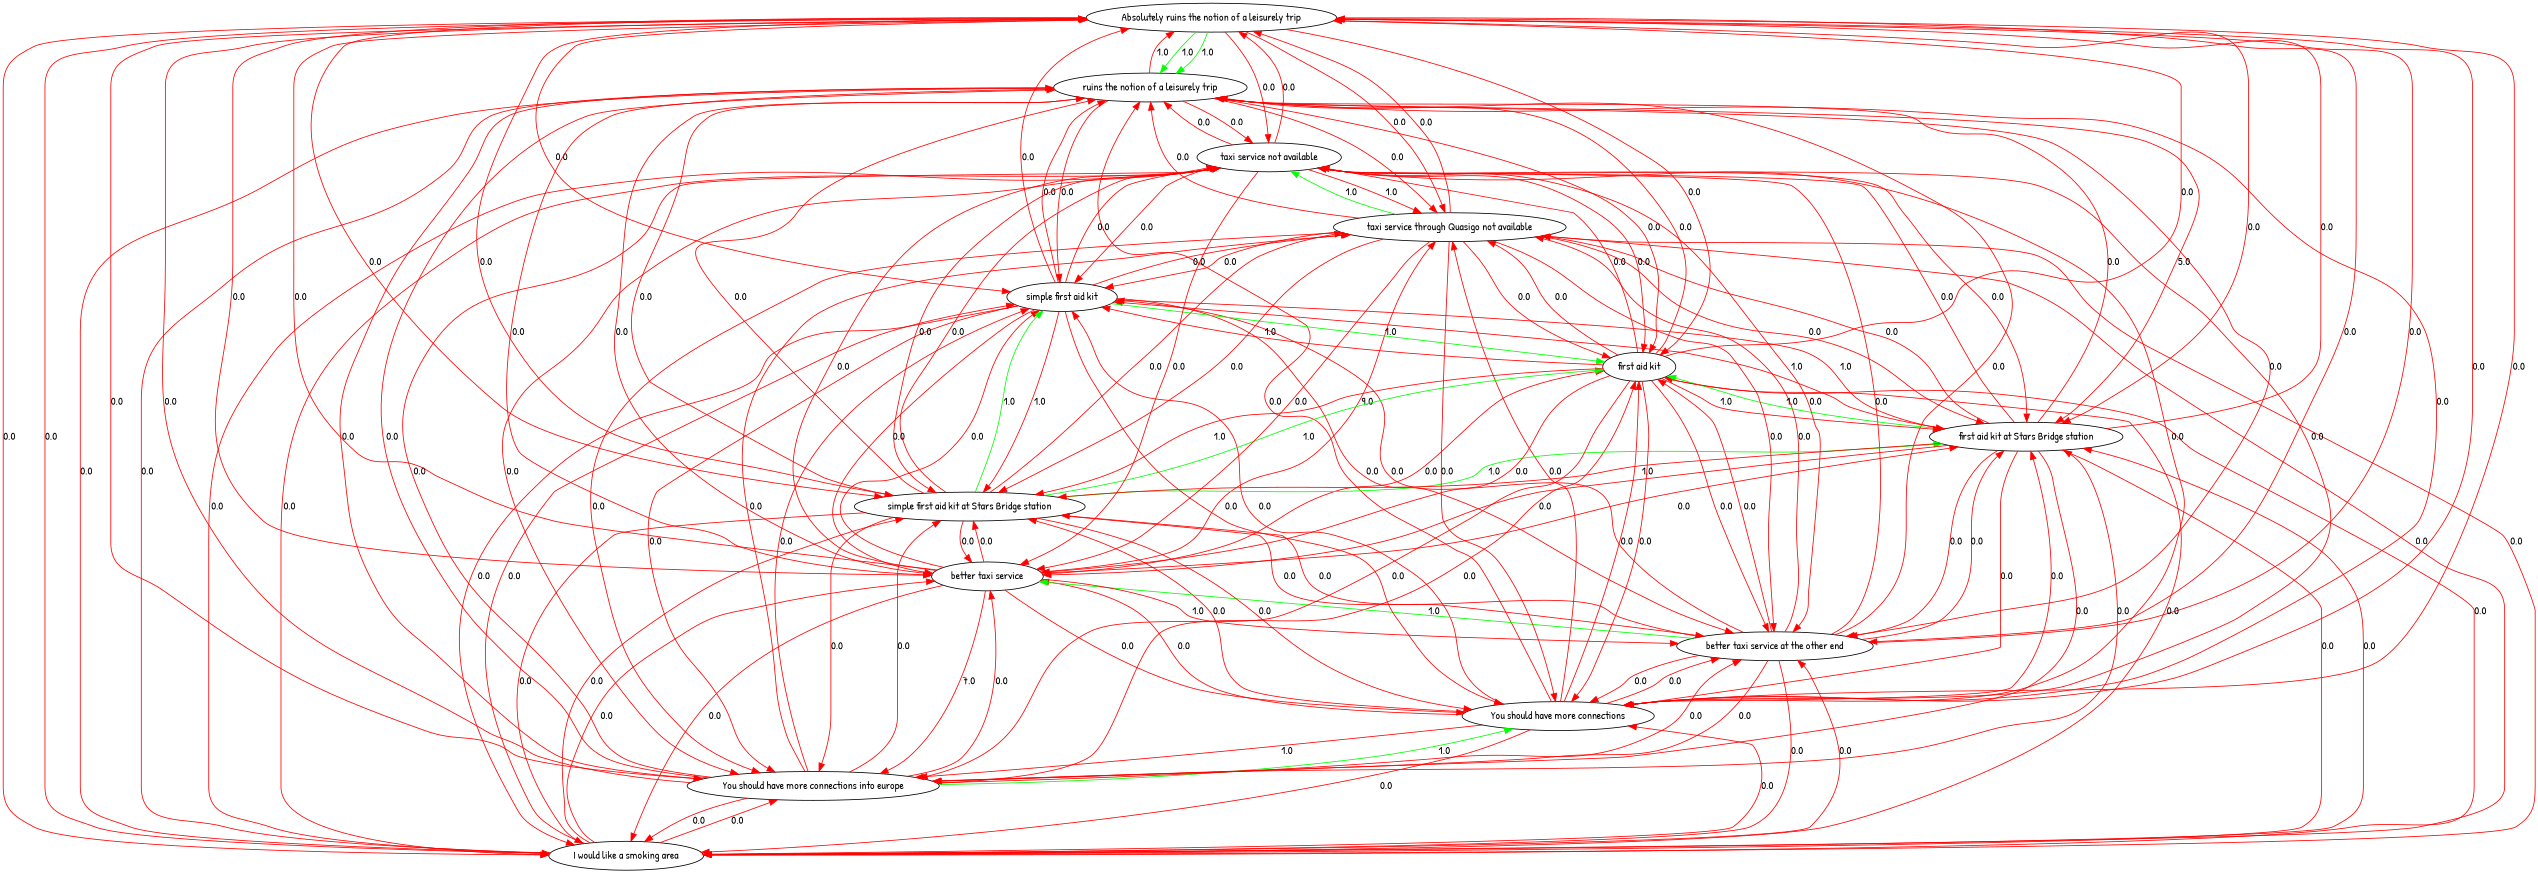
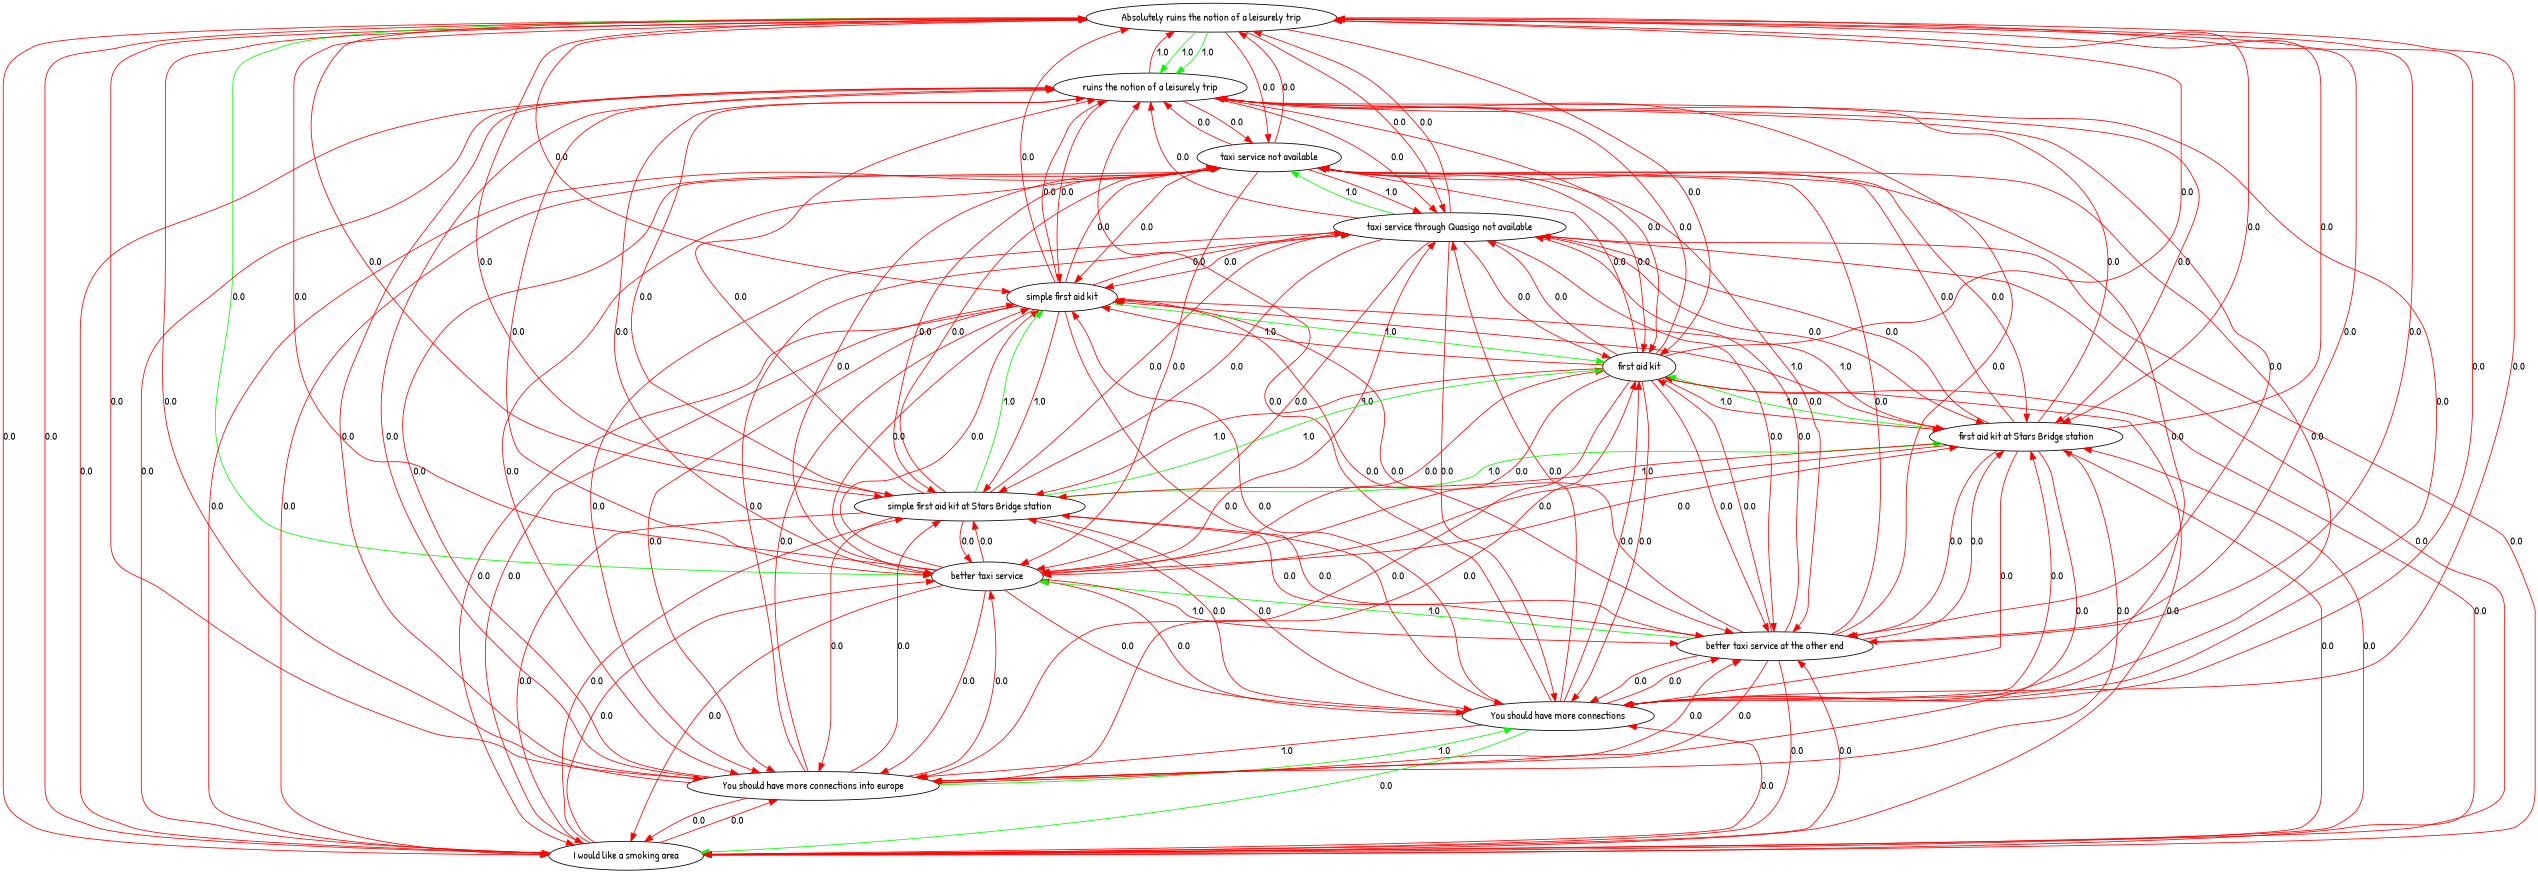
(233, 157) -> (233, 157)
(2184, 262) -> (2184, 262)
(969, 681) -> (969, 681)
(1124, 816) -> (1124, 816)
